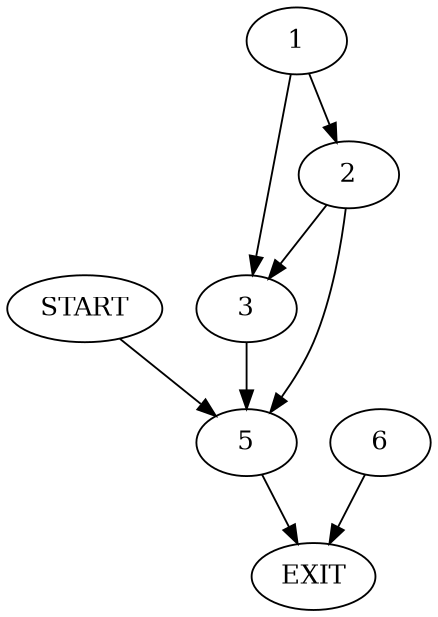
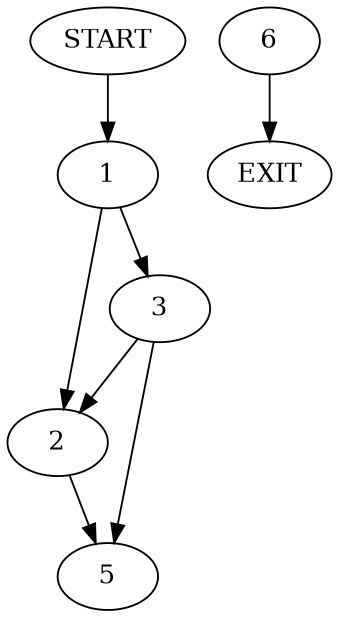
(304, 234) -> (115, 368)
(160, 371) -> (108, 99)
(276, 501) -> none
